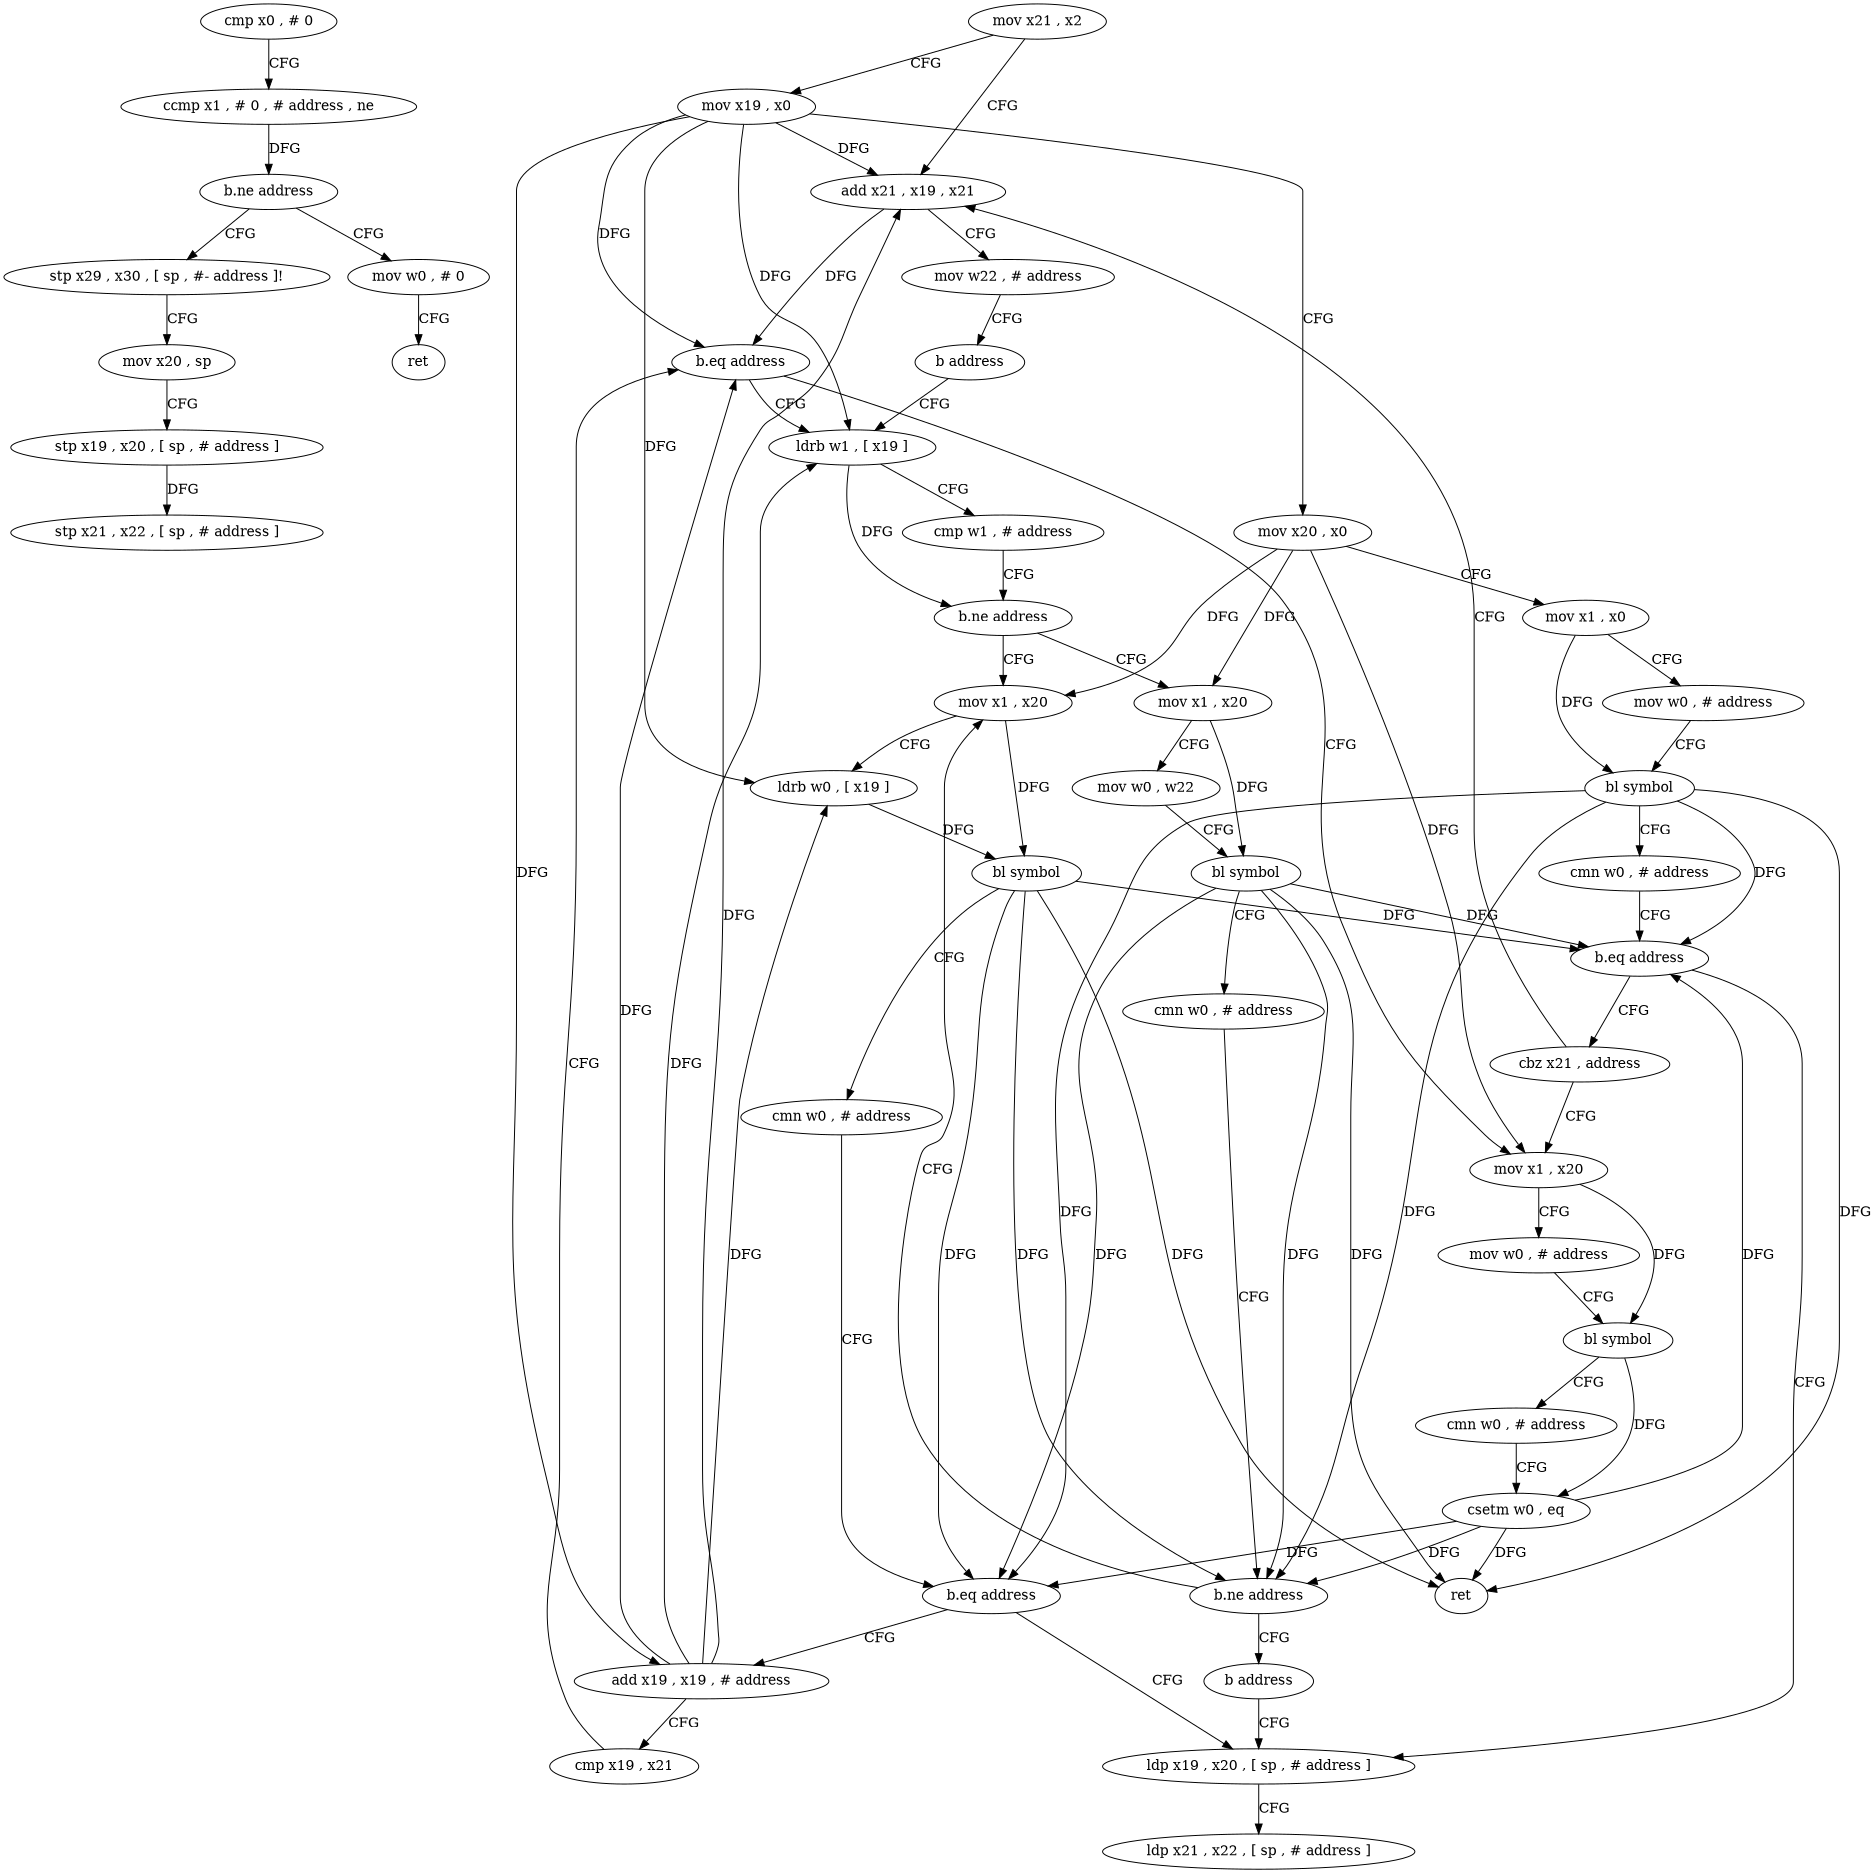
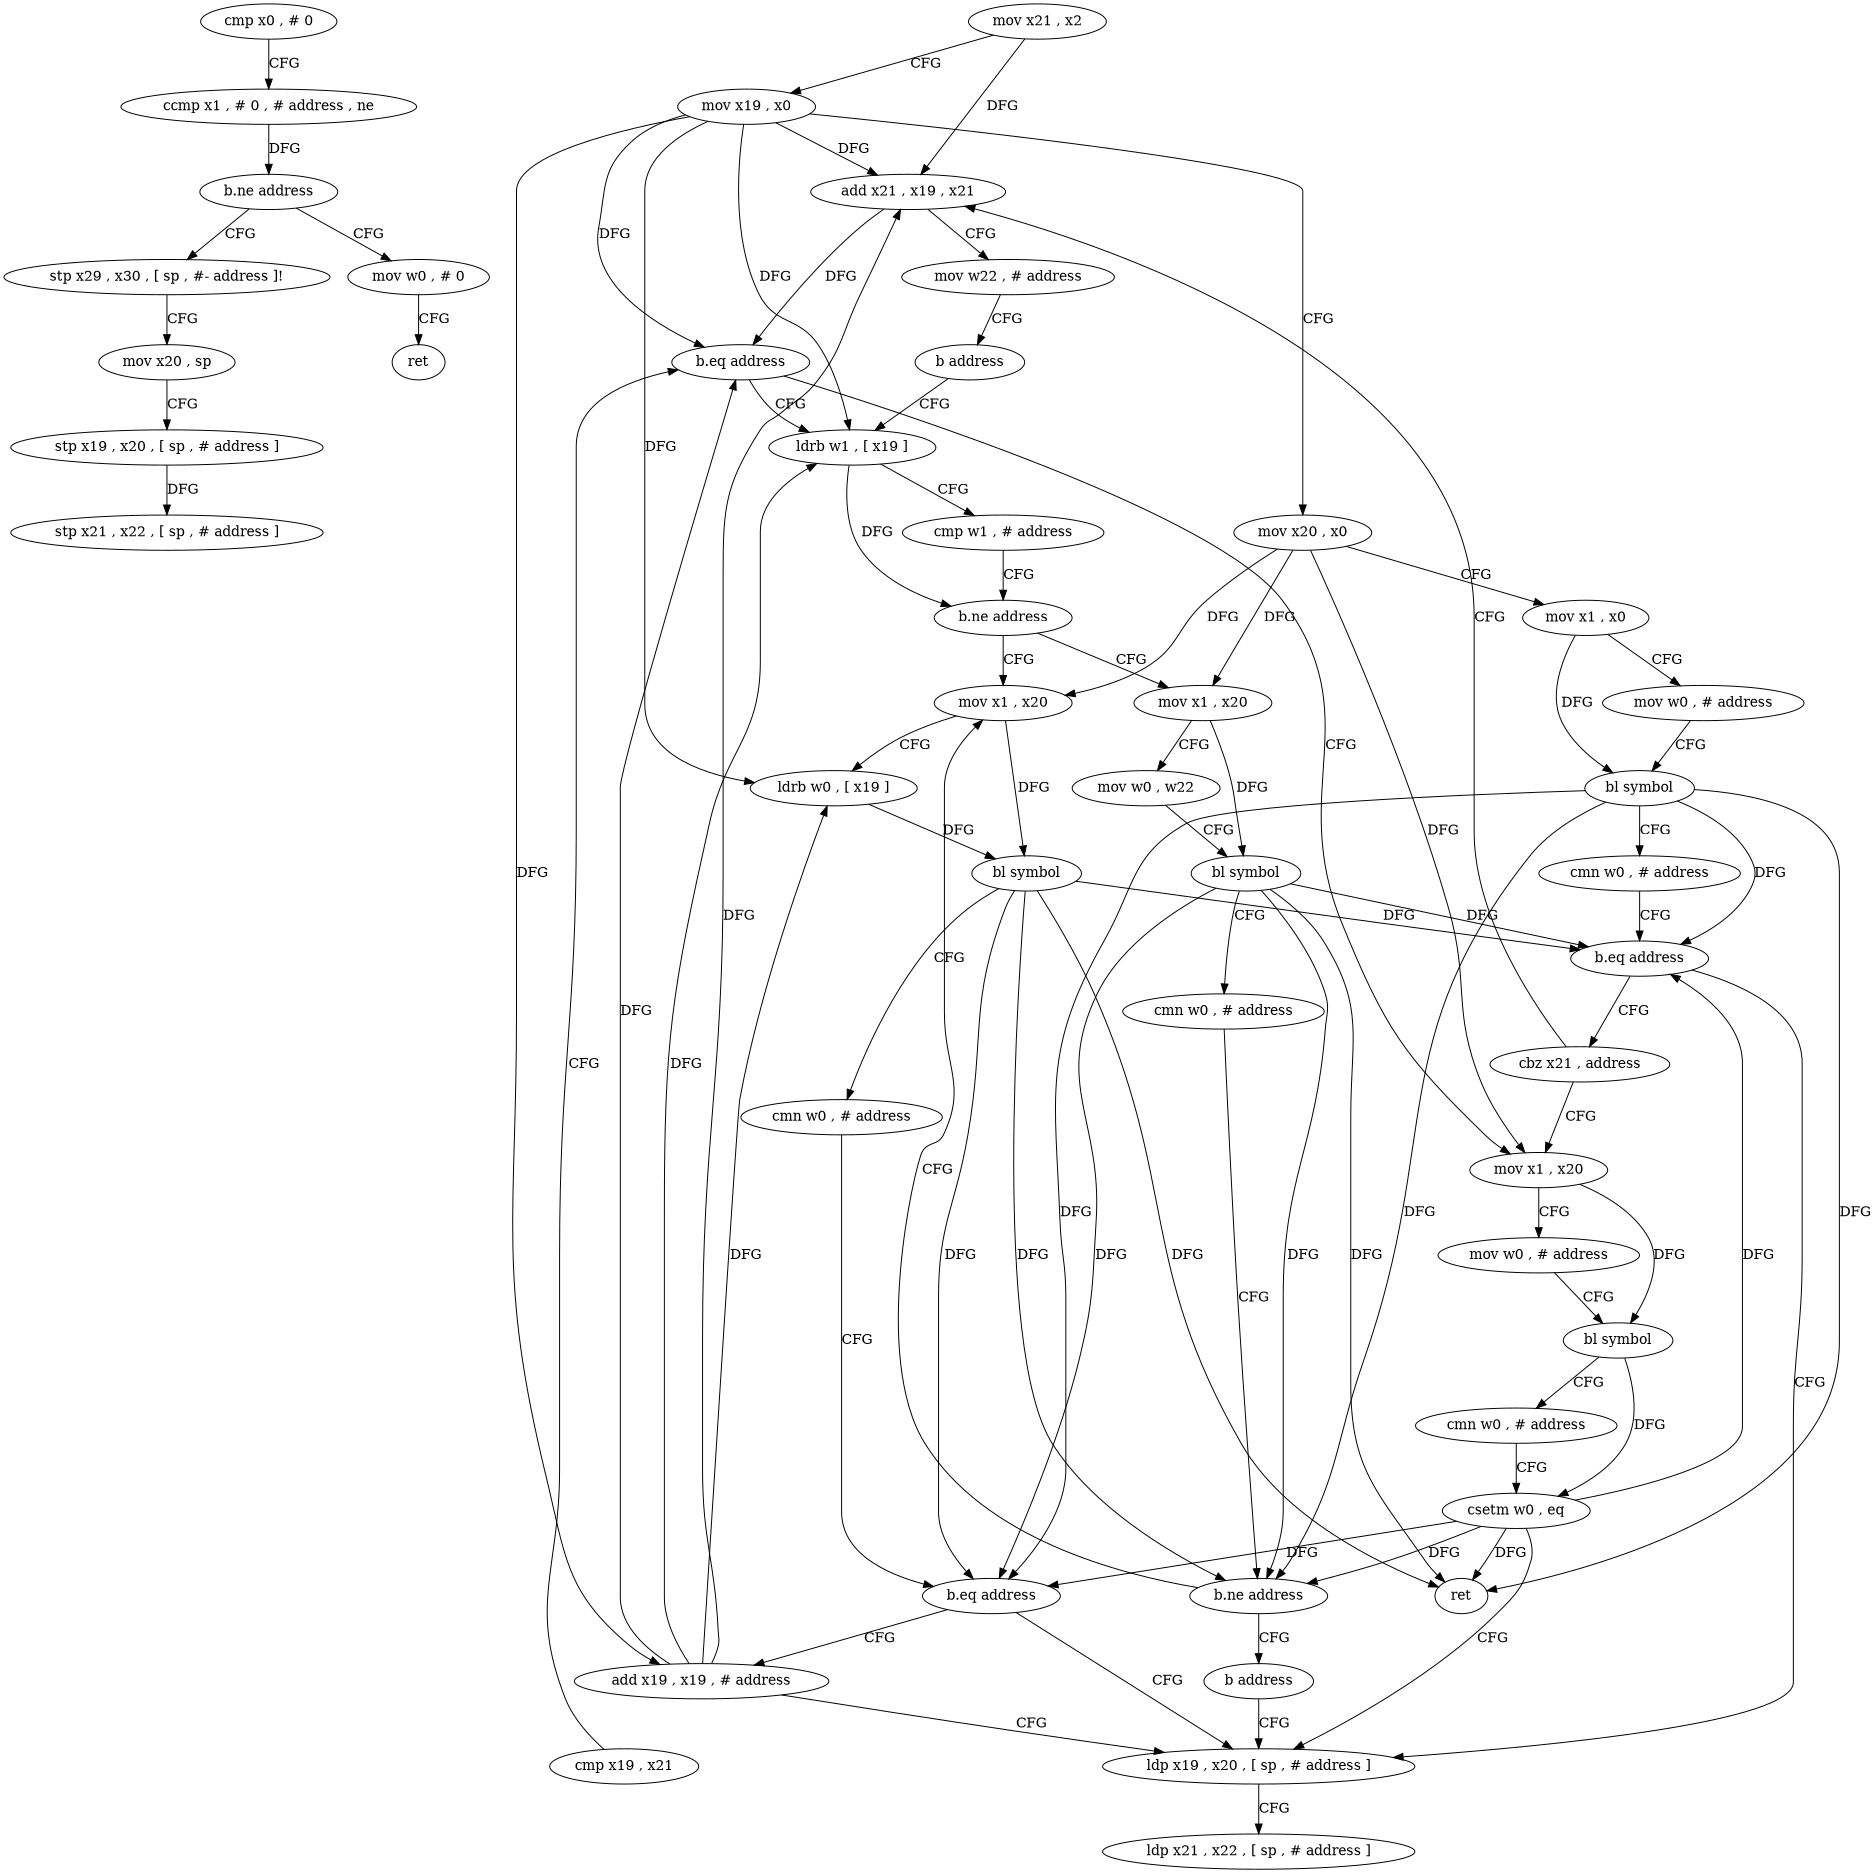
(1003, 107) -> (1003, 107)
none -> (1444, 1658)
(666, 1720) -> (968, 1724)
